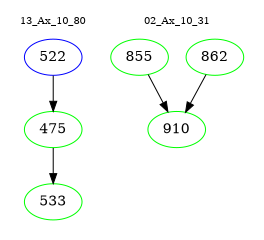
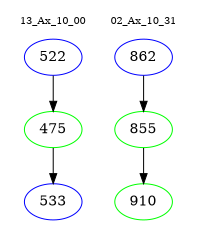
(53, 22) -> (53, 22)
(215, 57) -> (144, 57)
(198, 89) -> (144, 88)
(53, 202) -> (53, 202)
